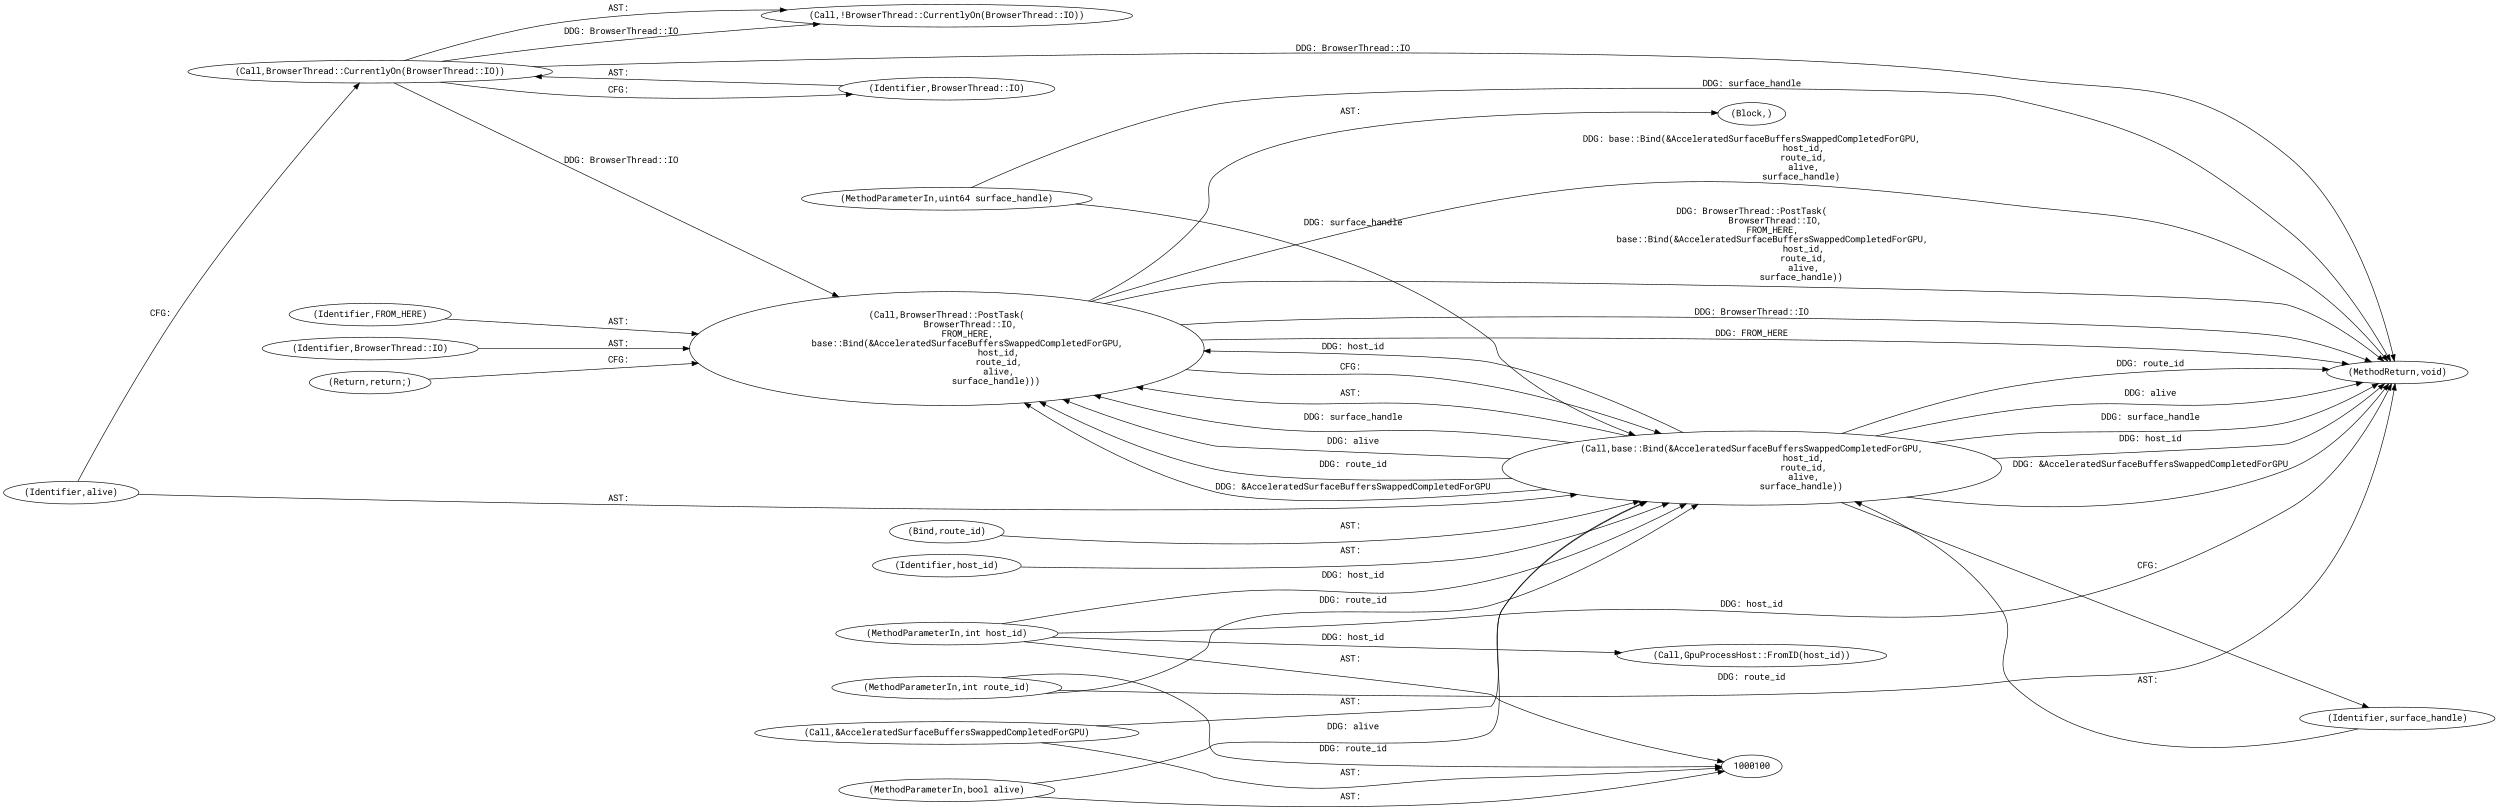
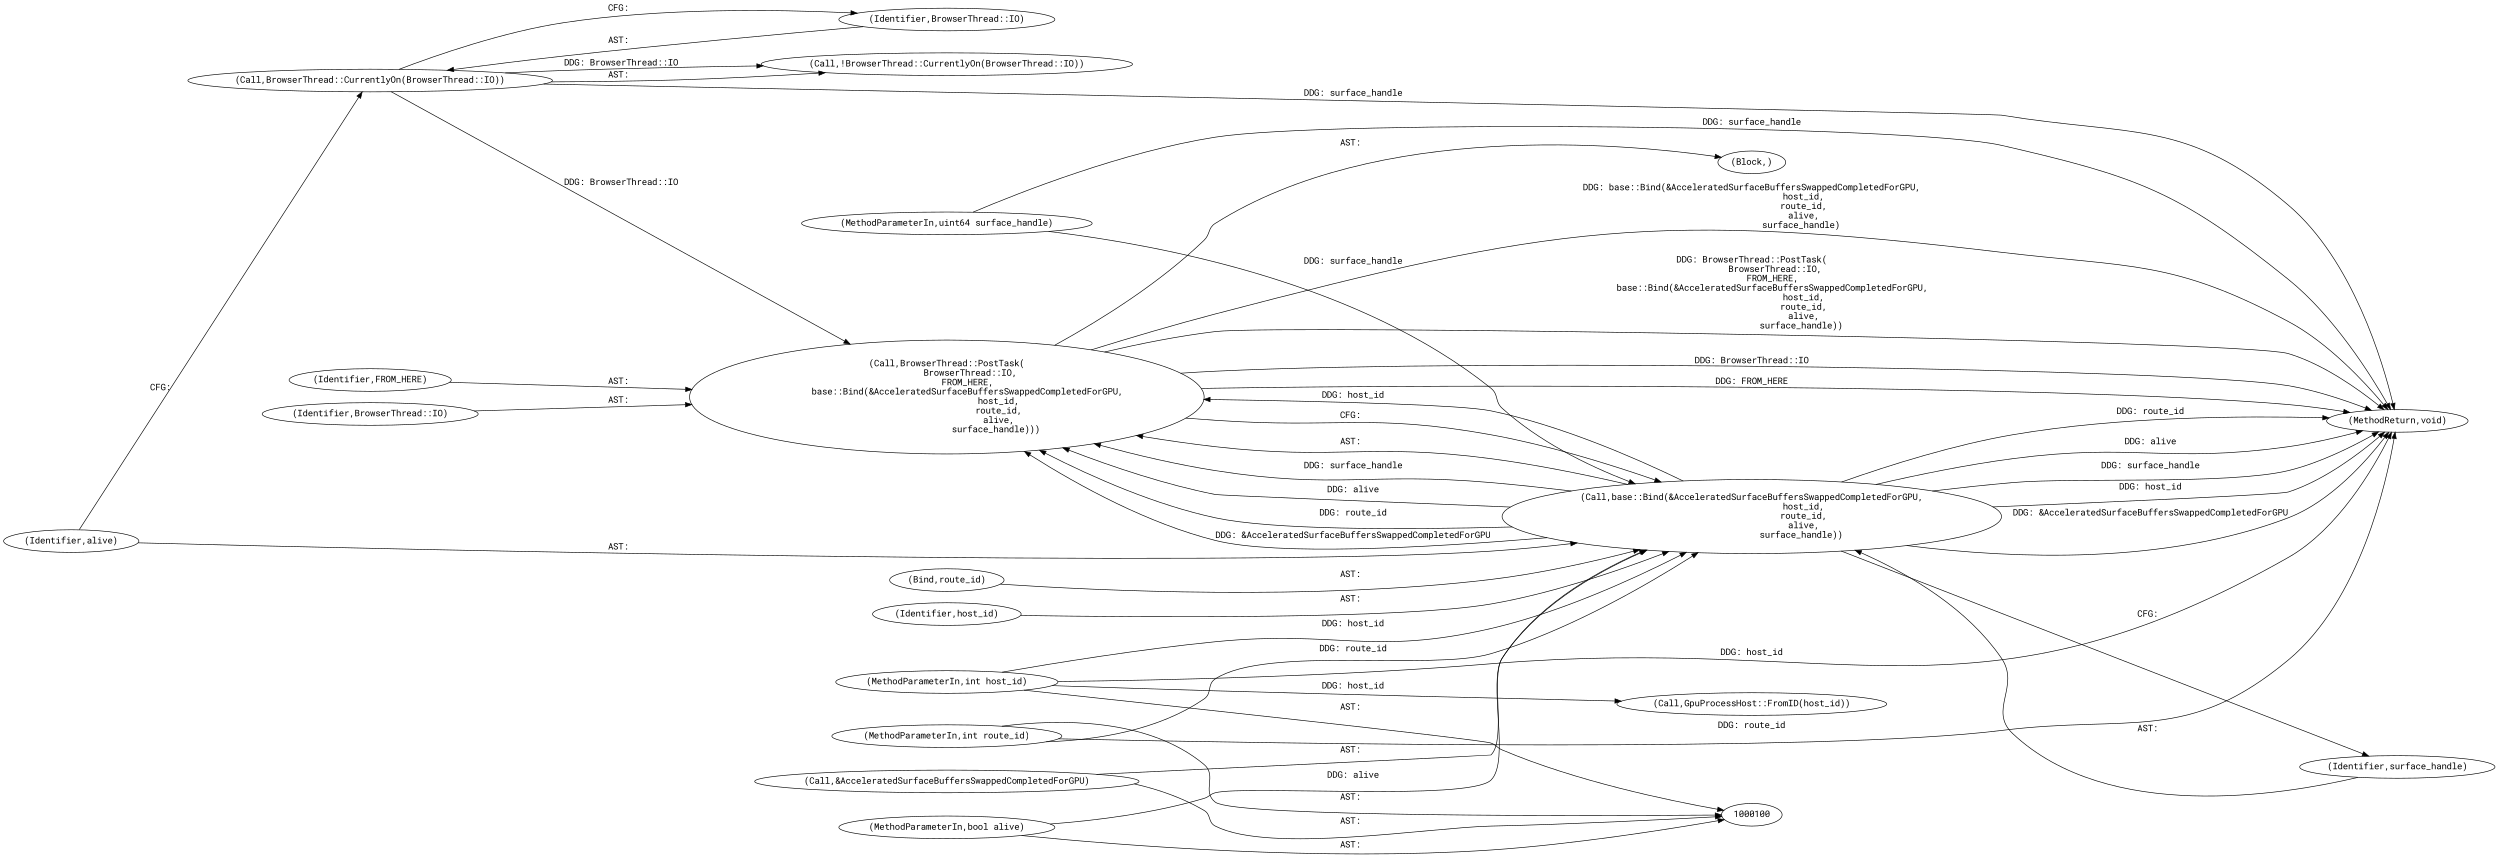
(1353, 49) -> (1353, 93)
(370, 383) -> none
(1353, 749) -> (1353, 797)
